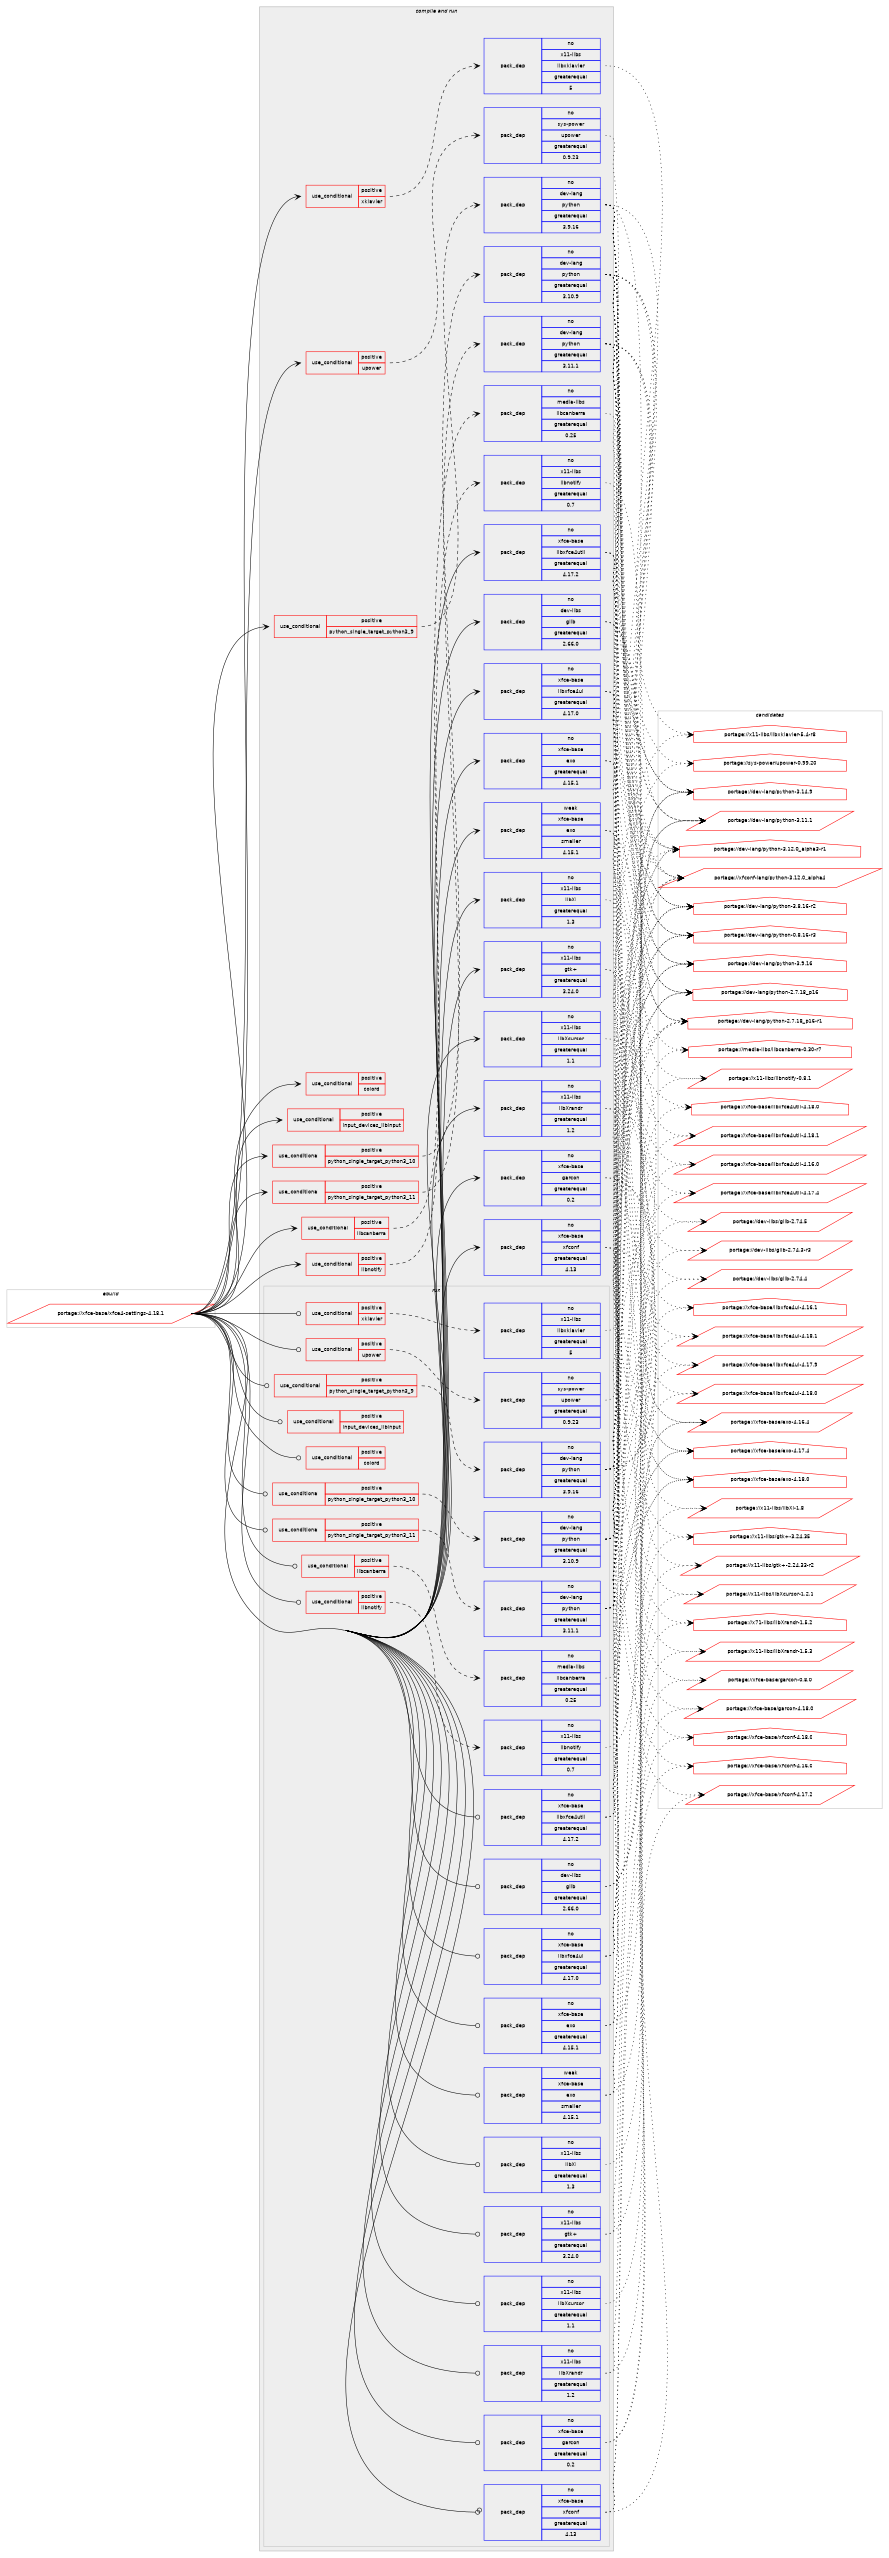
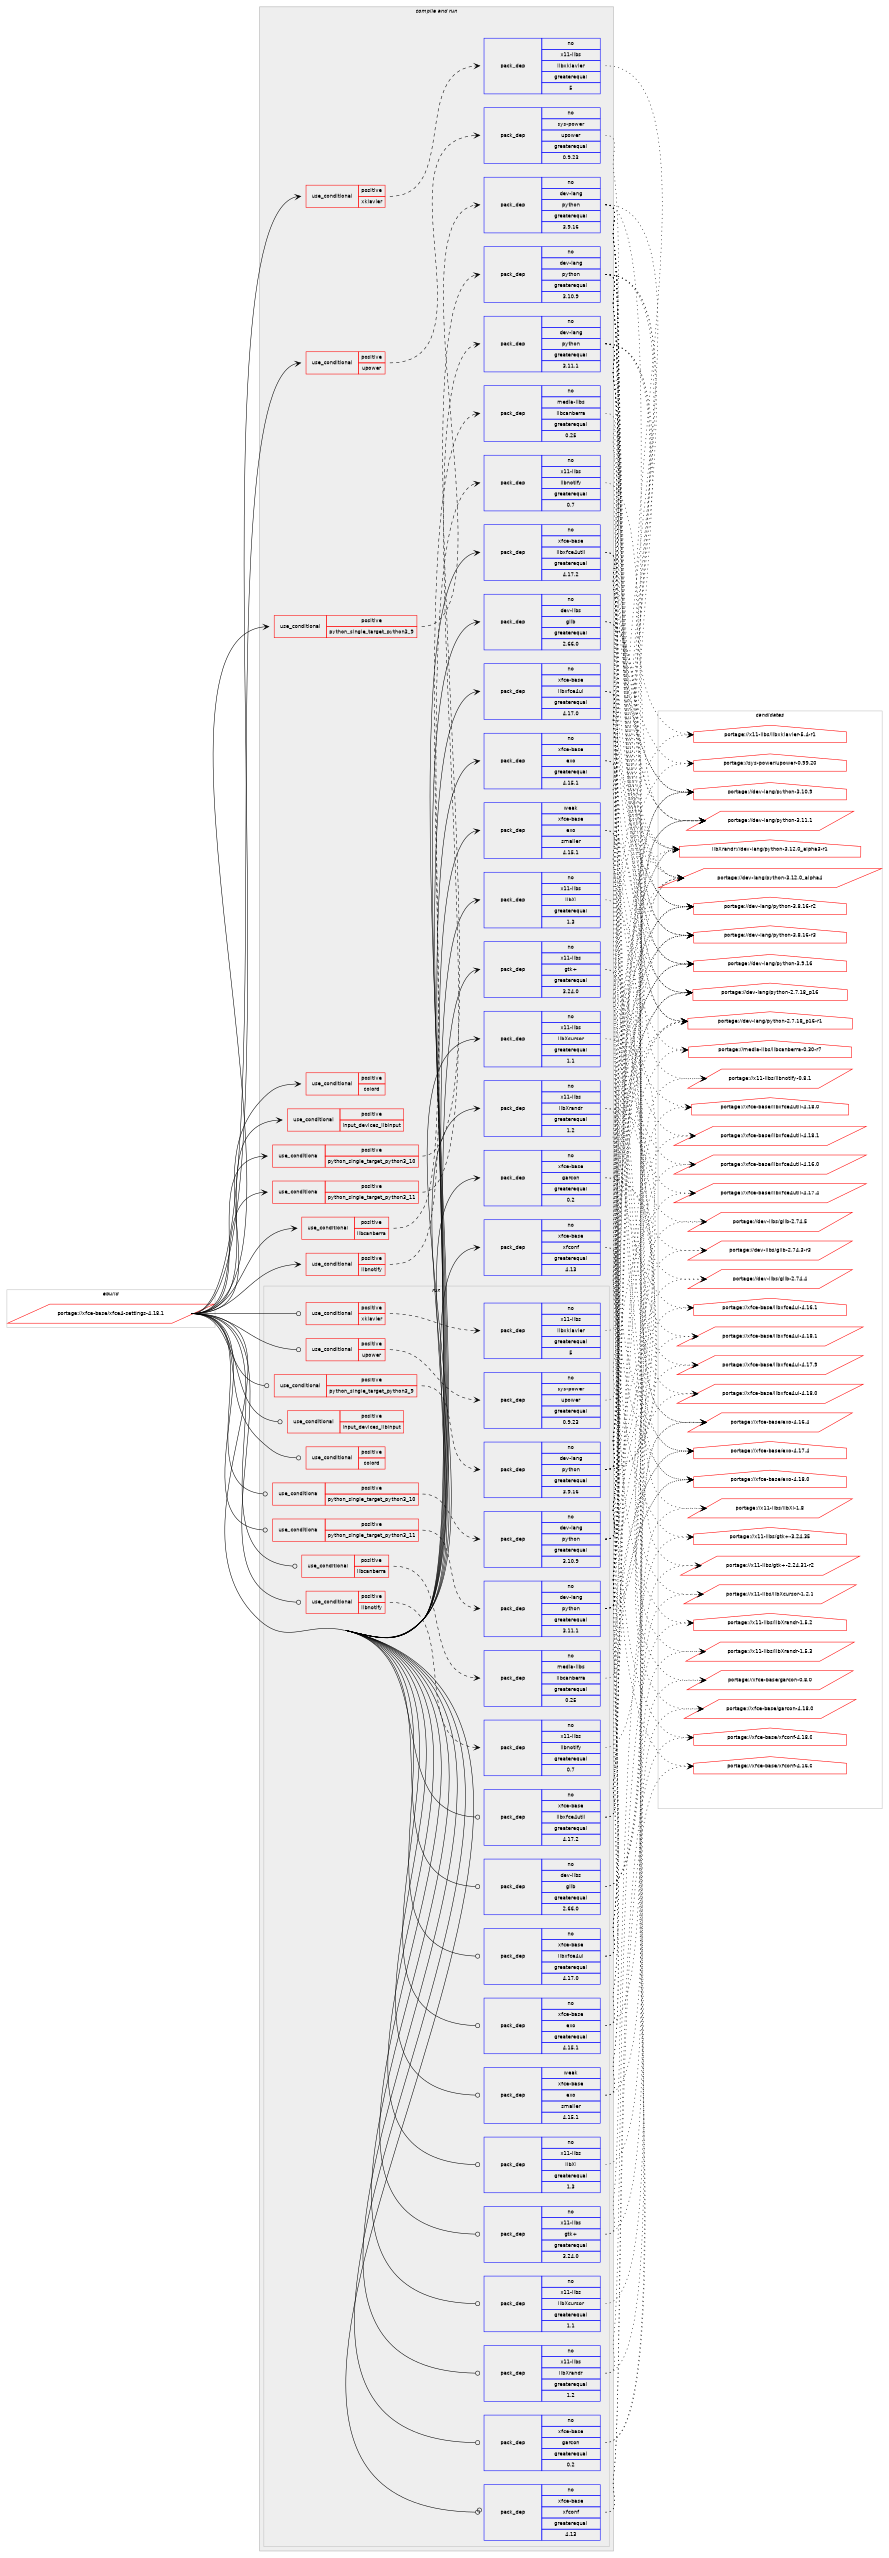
(770, 735) -> (770, 735)
(770, 792) -> (770, 792)
(770, 849) -> (770, 849)
(770, 878) -> (770, 878)
(770, 935) -> (770, 935)
(770, 1566) -> (770, 1566)
(770, 1623) -> (770, 1623)
(770, 1795) -> none
